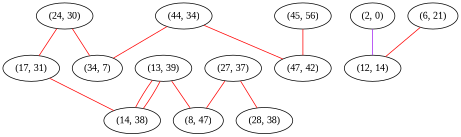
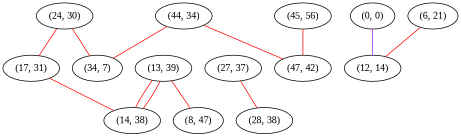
(373, 16) -> (373, 16)
(216, 94) -> none
